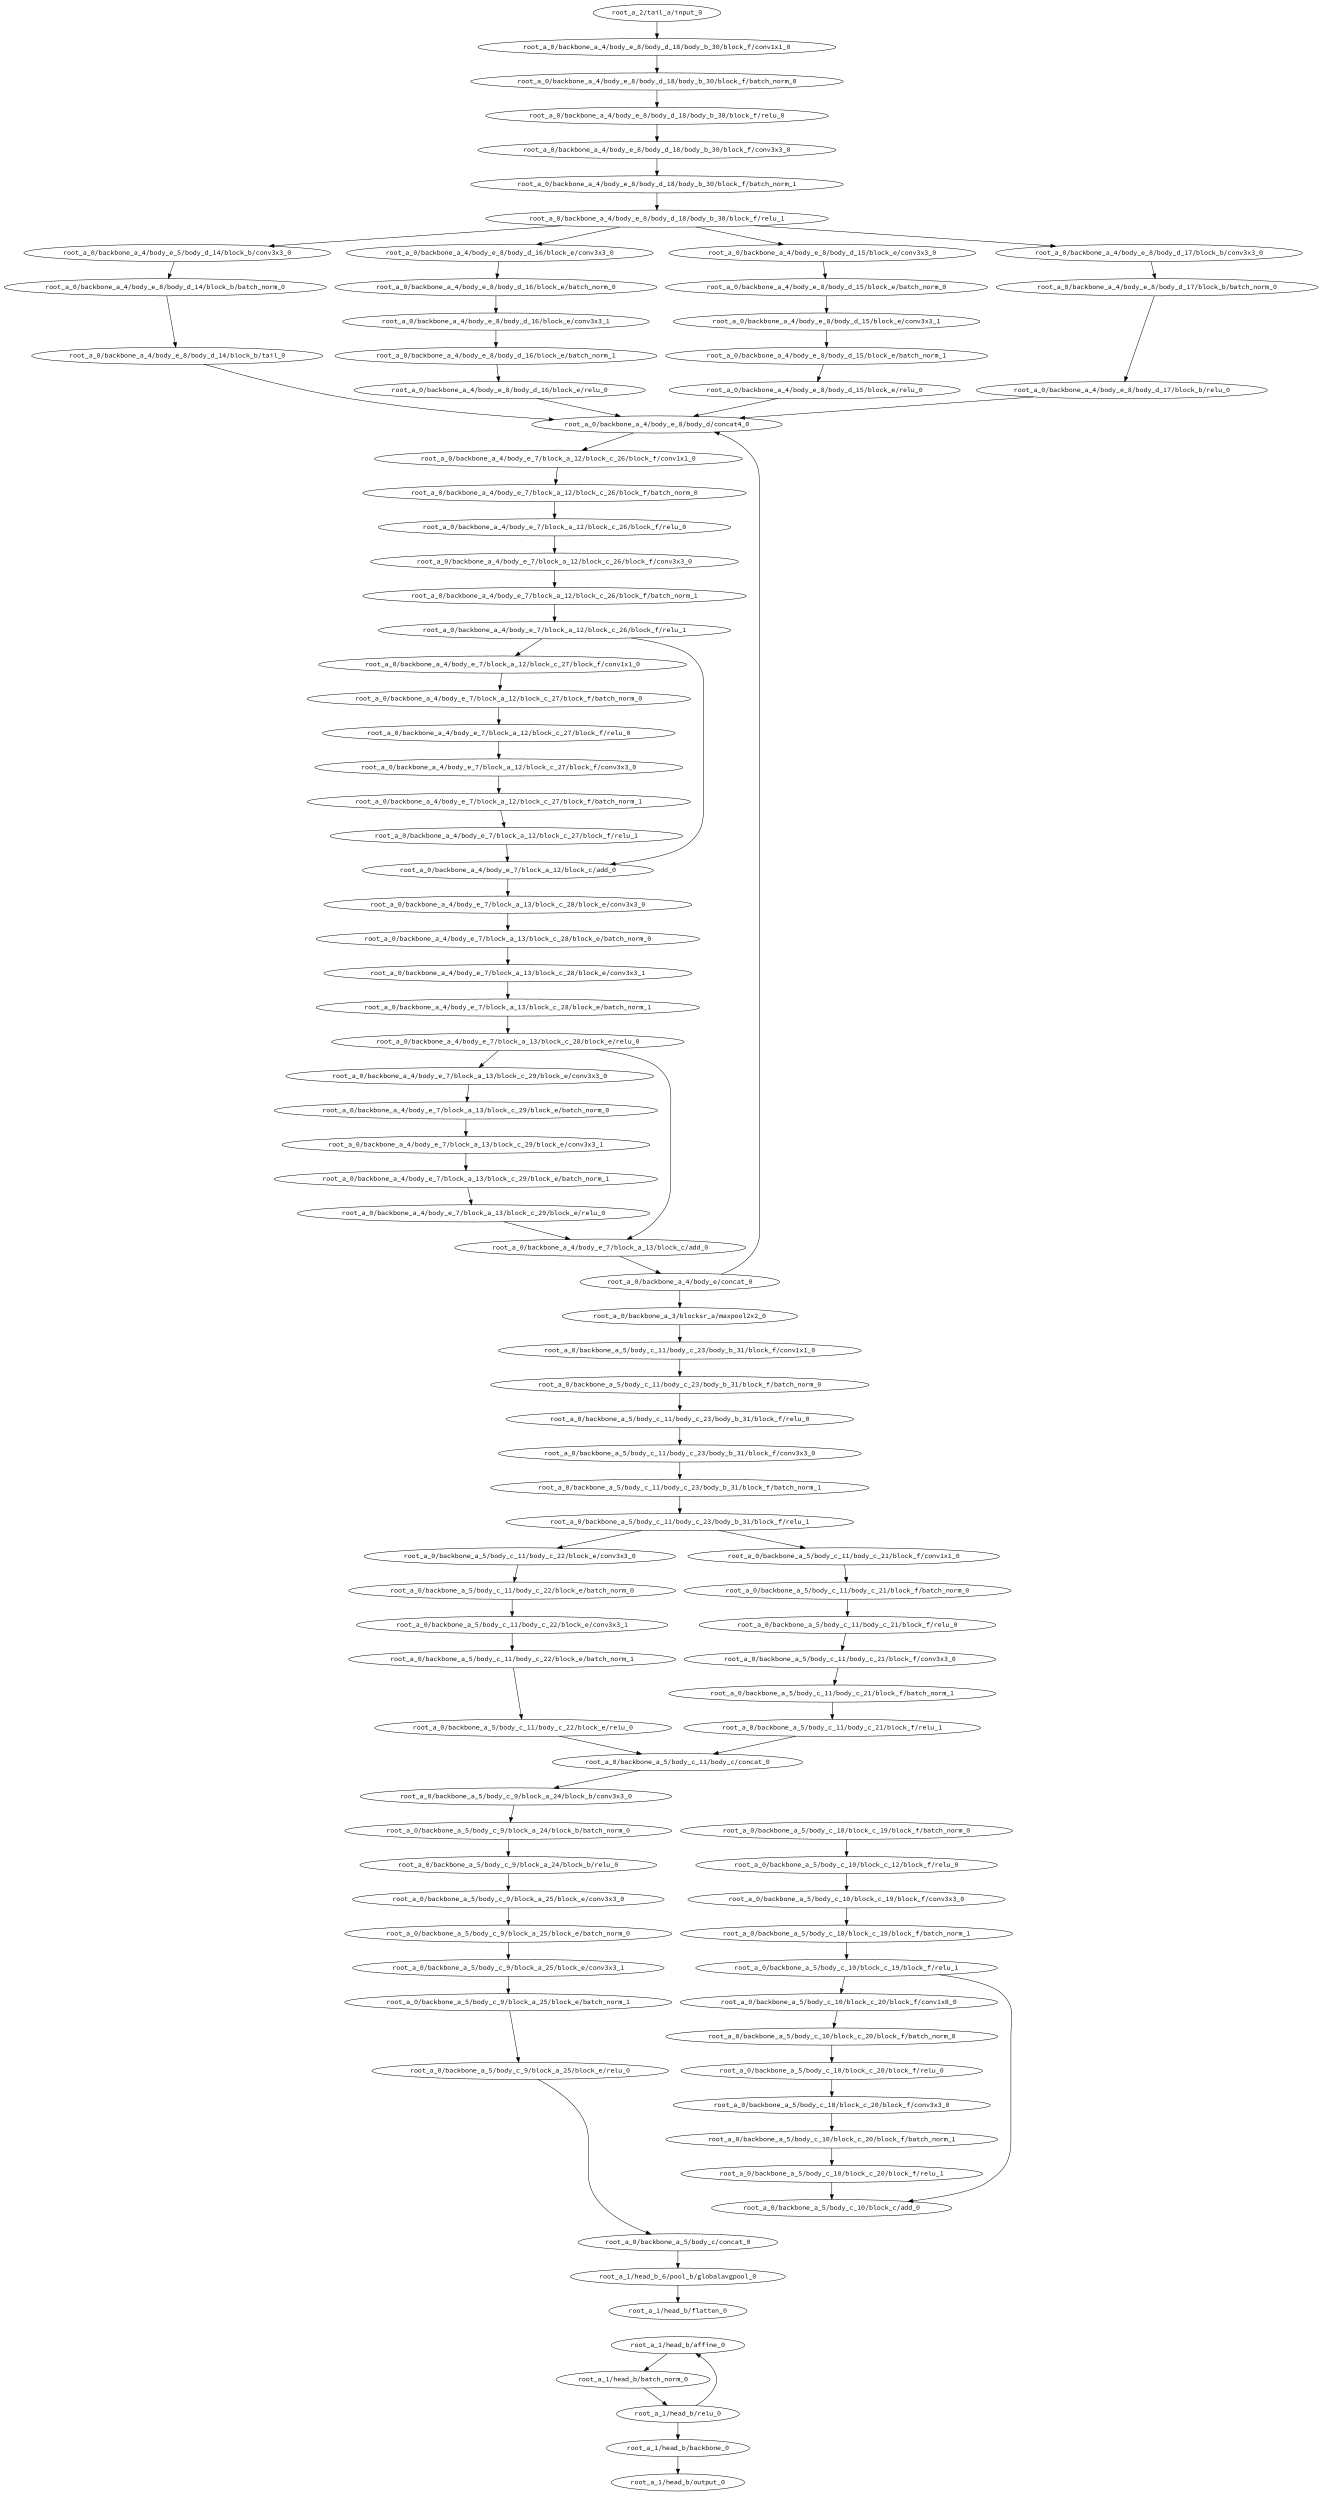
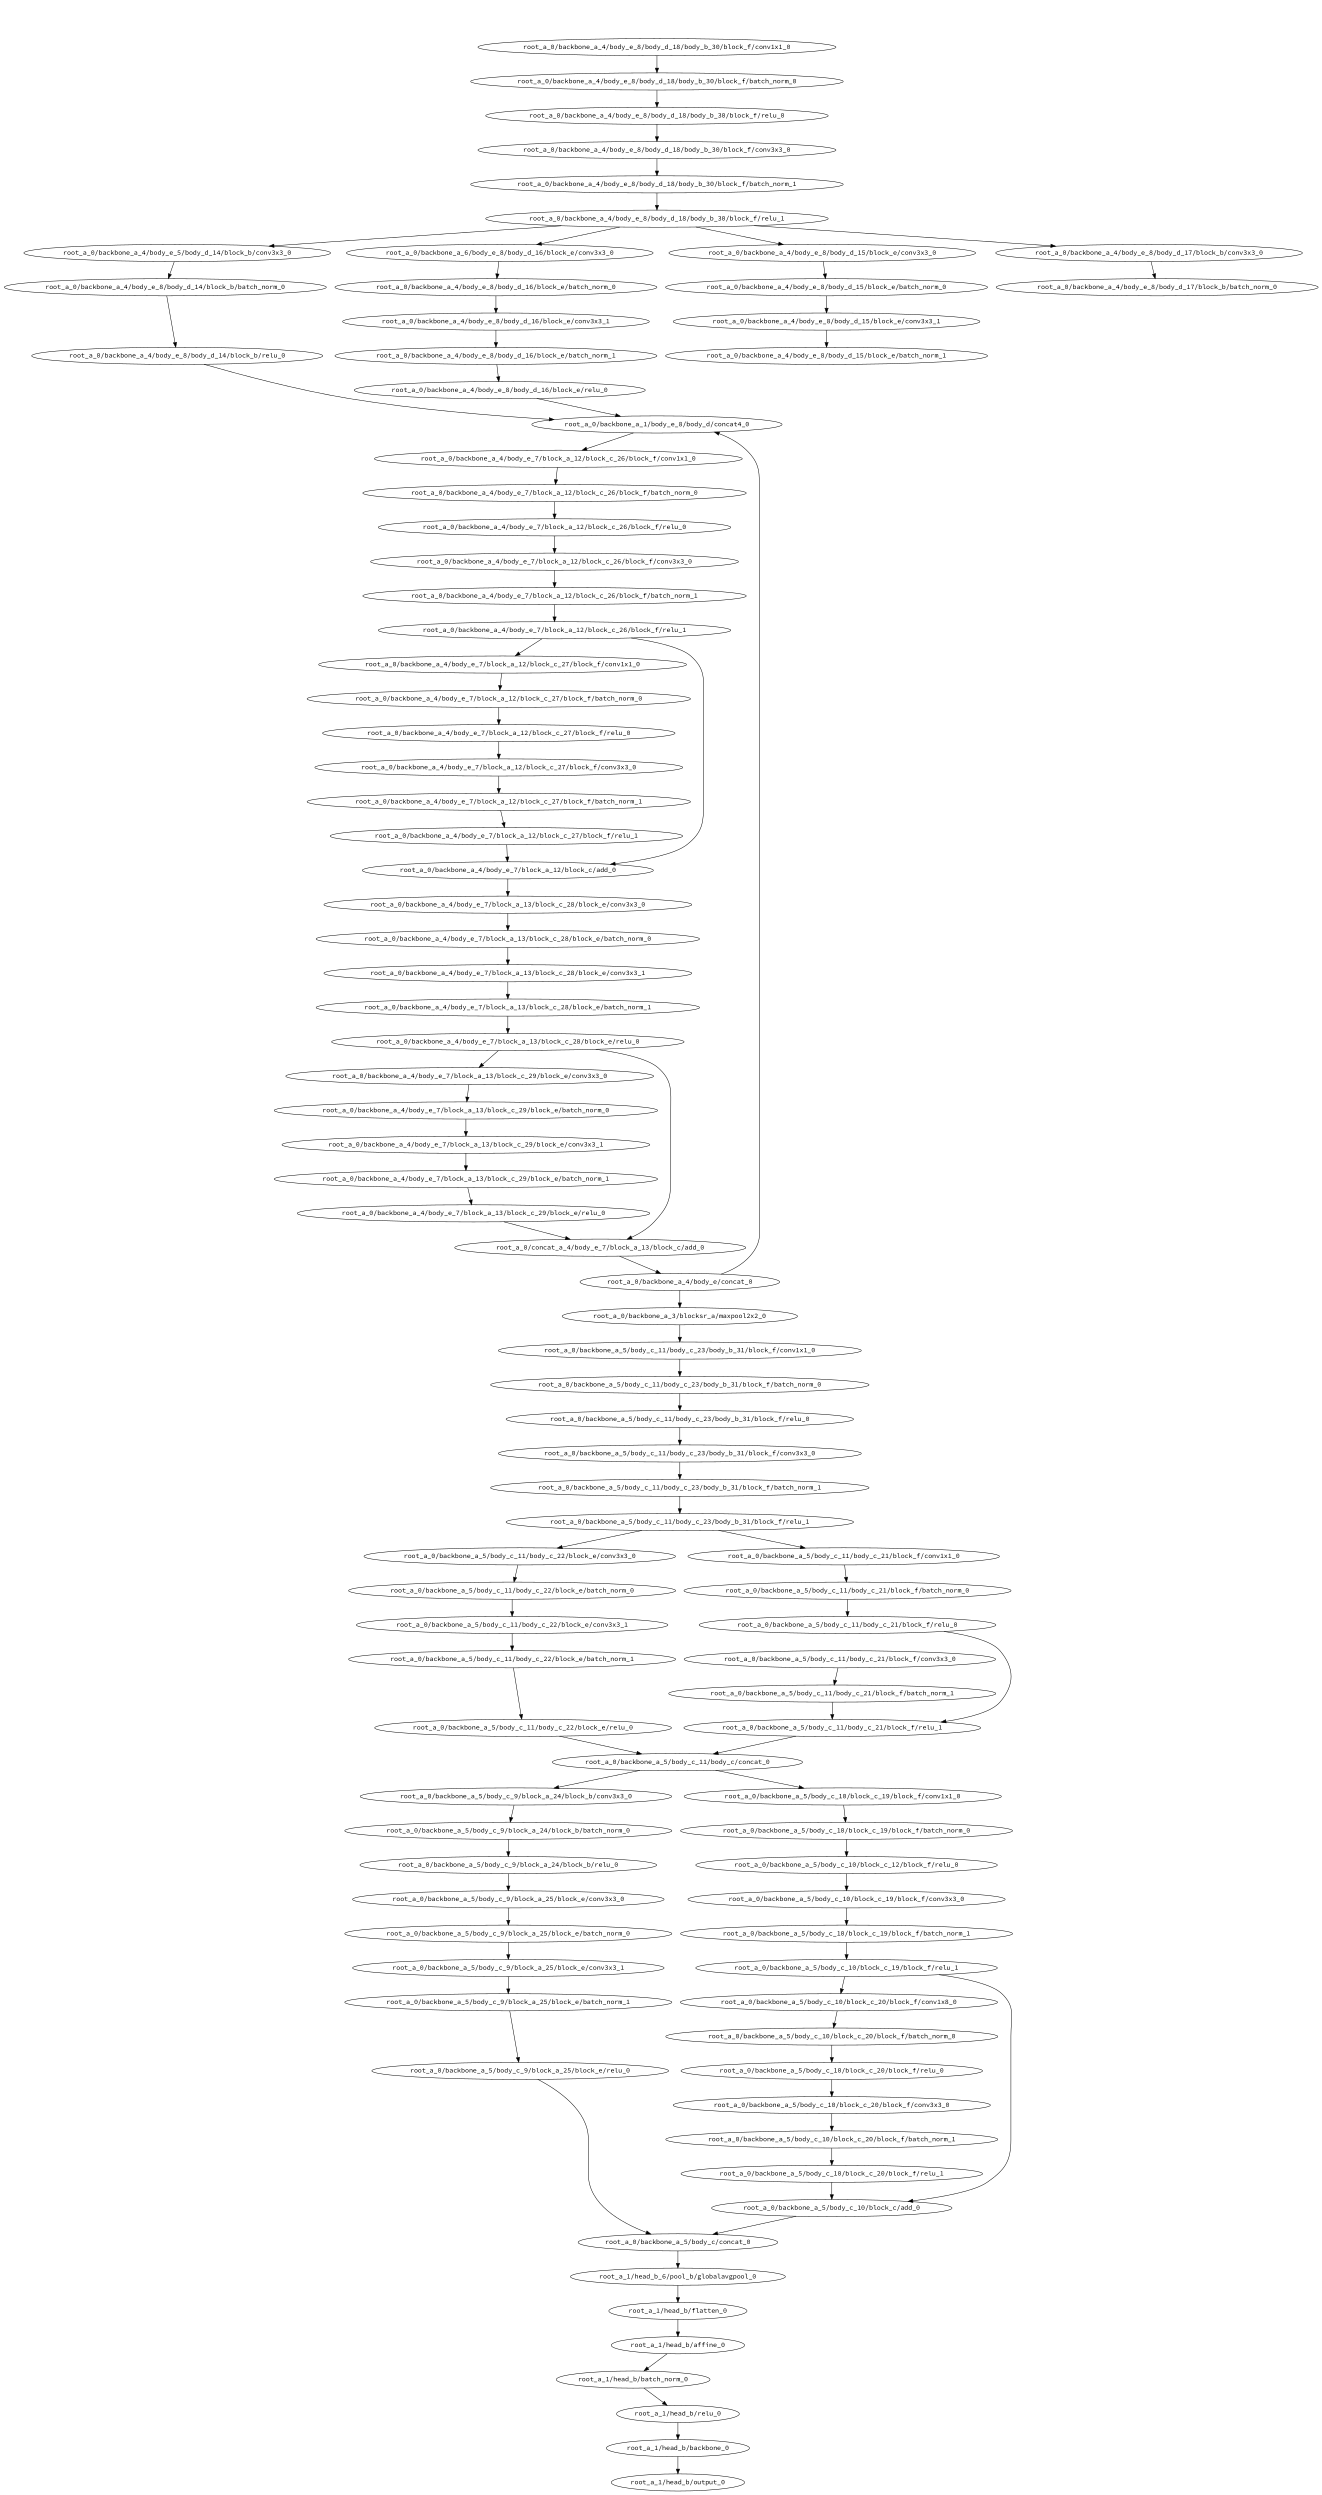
(657, 13) -> none
(500, 253) -> (500, 253)
(177, 356) -> (177, 356)
(815, 390) -> none
(1122, 390) -> none
(657, 424) -> (657, 424)
(600, 1248) -> (600, 1248)
(844, 1640) -> (1011, 1675)
none -> (843, 1796)
none -> (757, 2225)
(716, 2382) -> (678, 2326)
